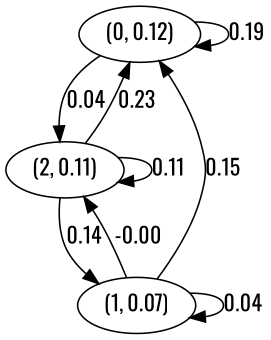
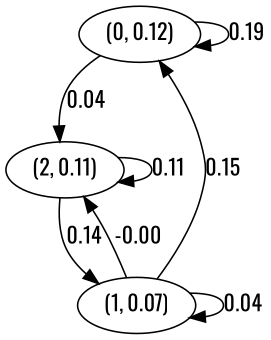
(107, 111) -> none
